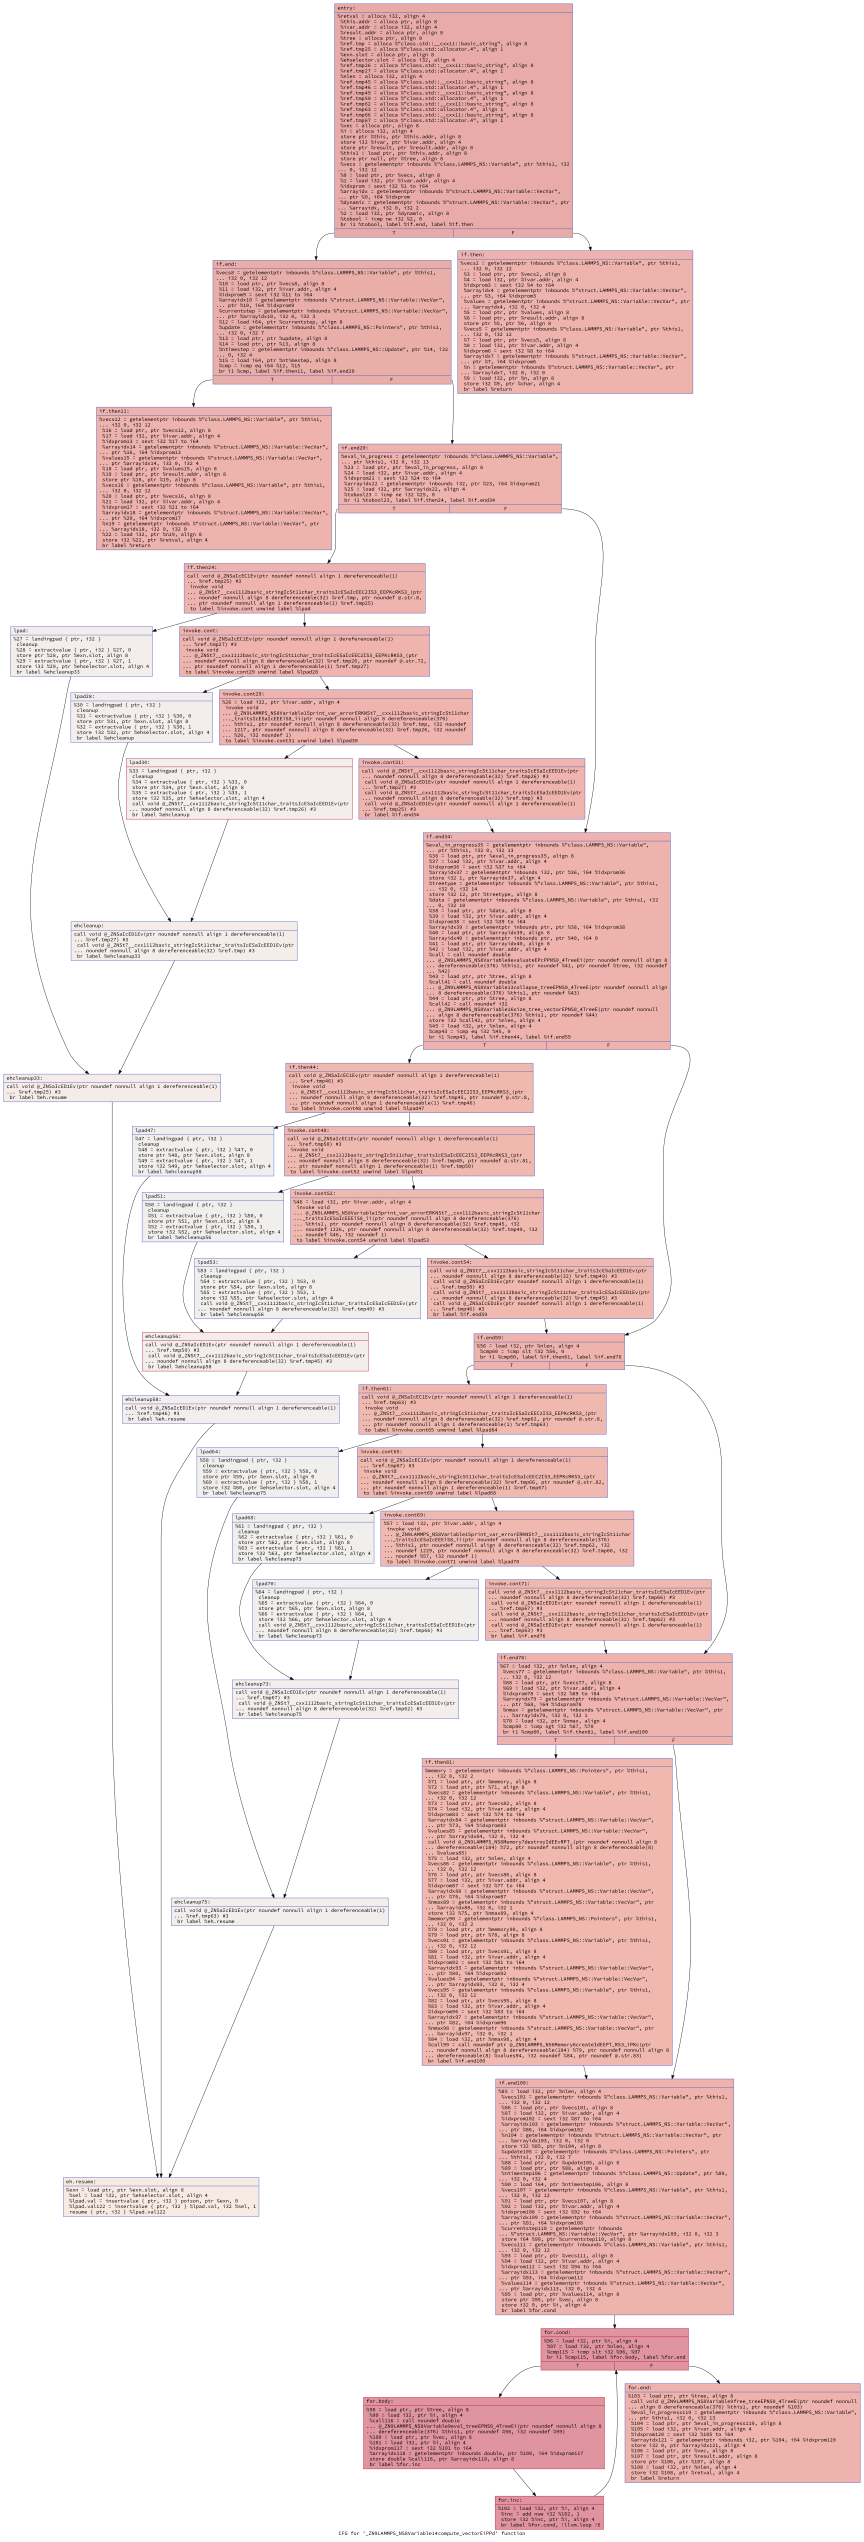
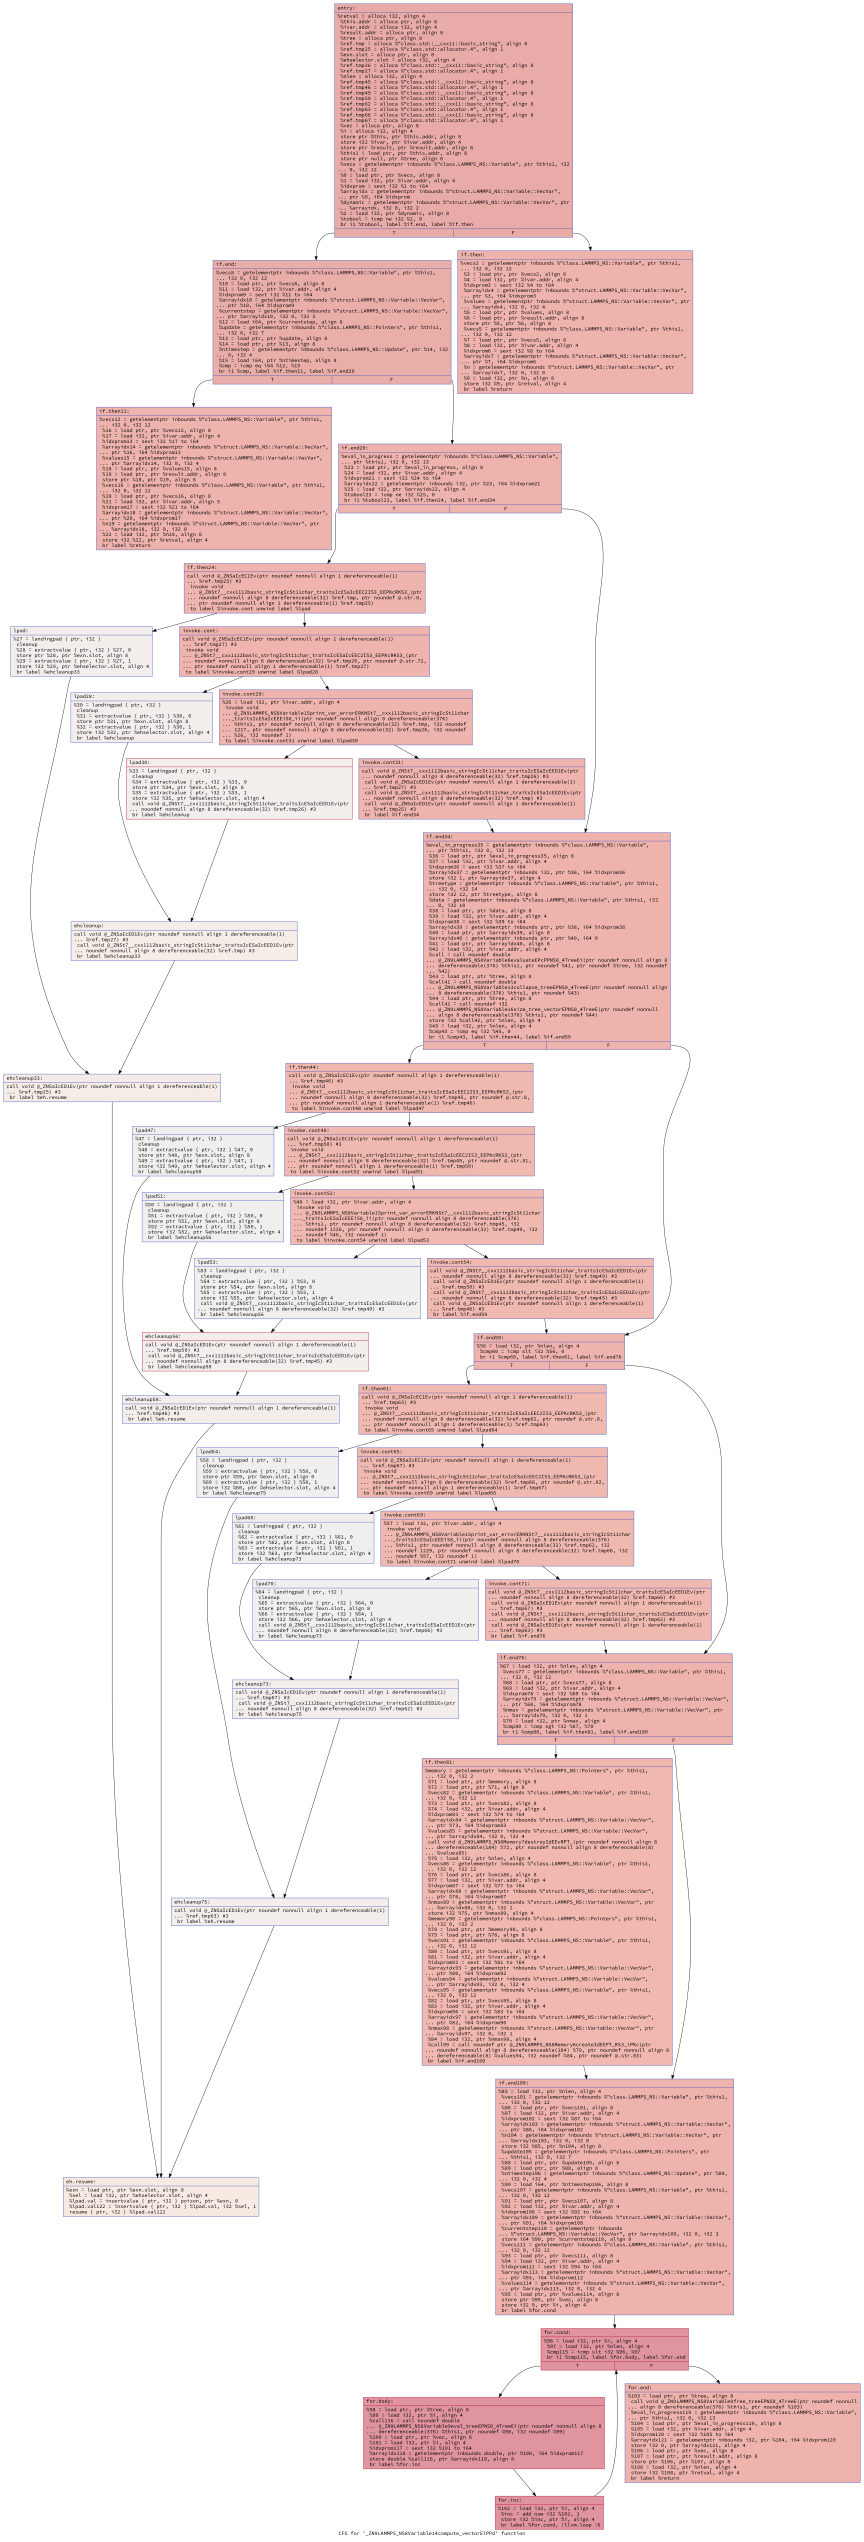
(510, 384) -> (513, 384)
(160, 502) -> (160, 502)
